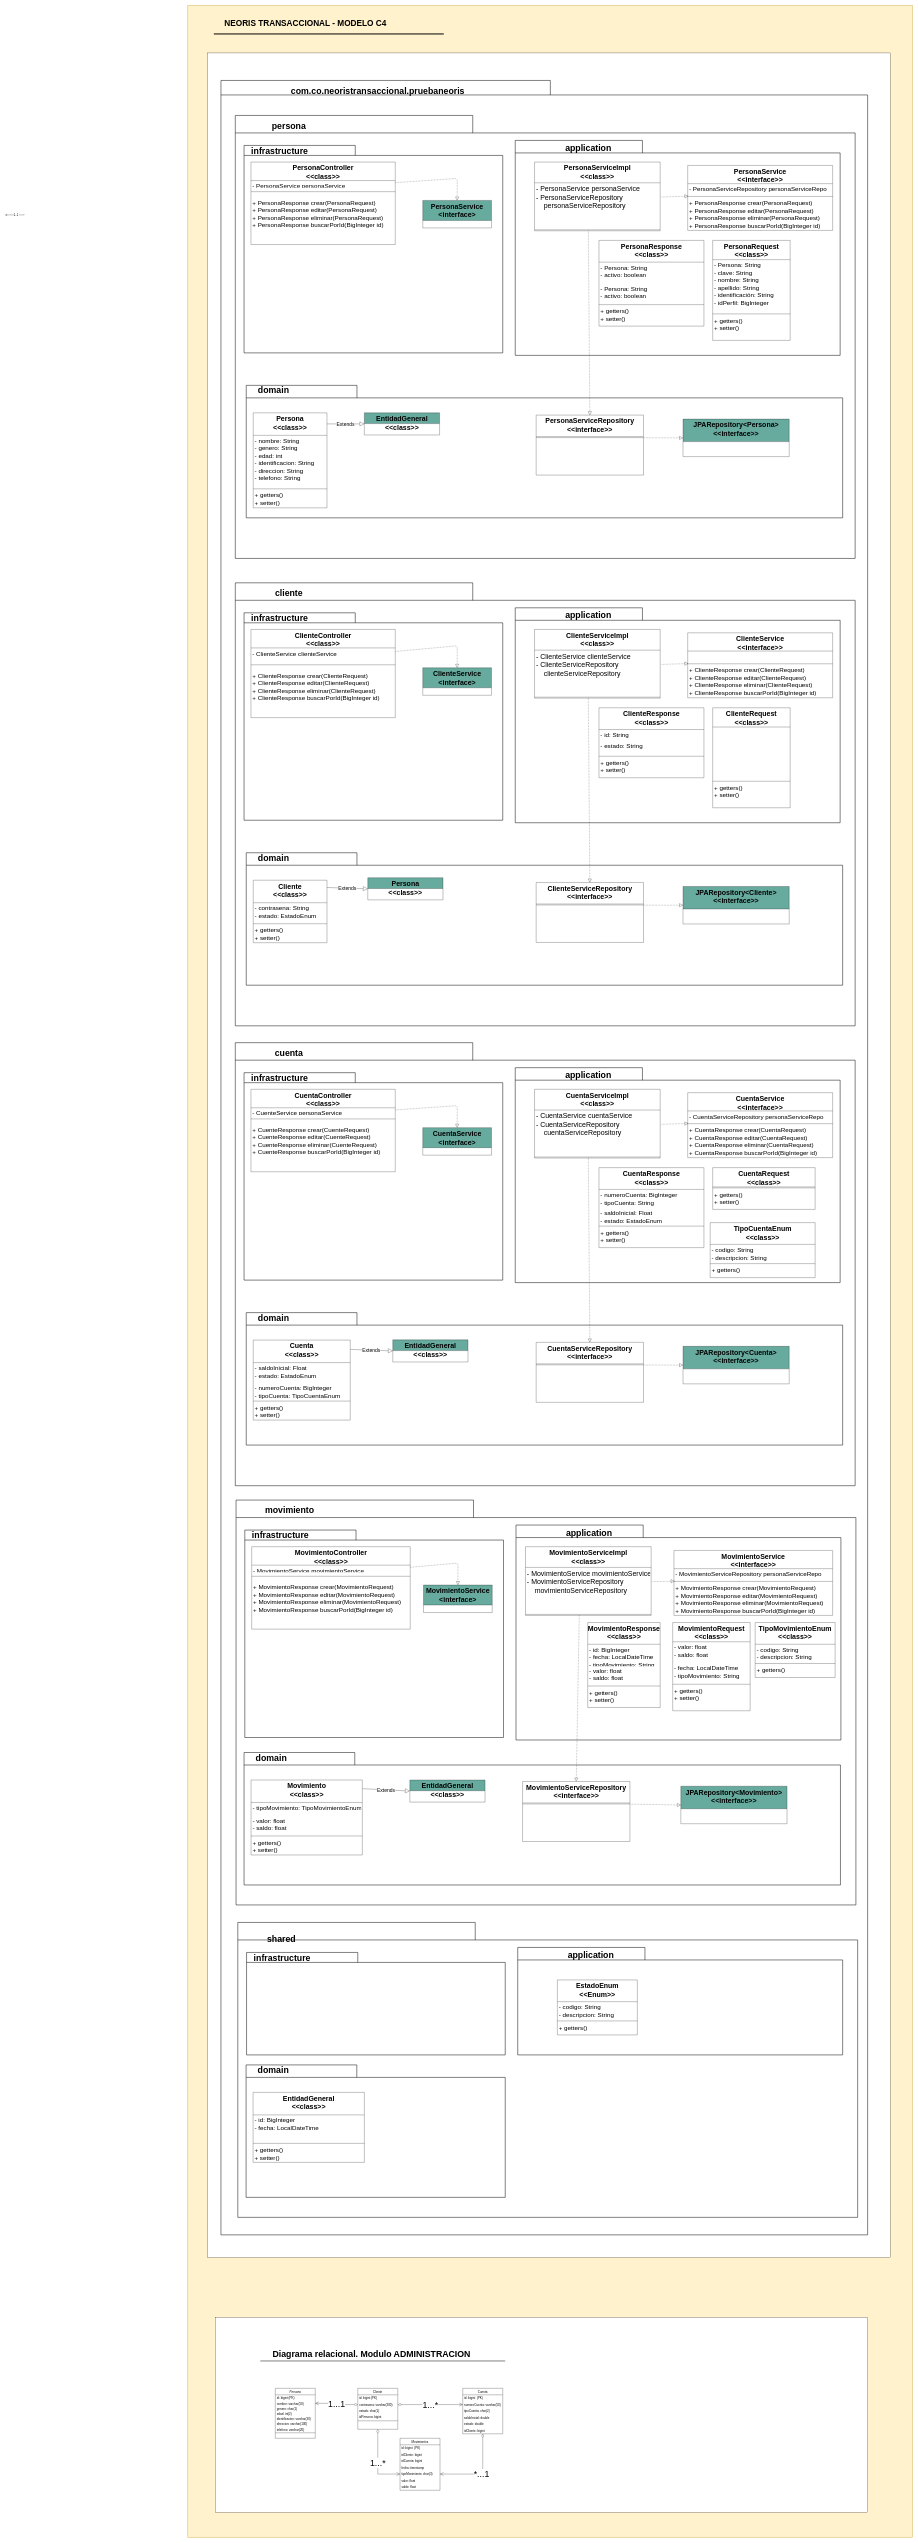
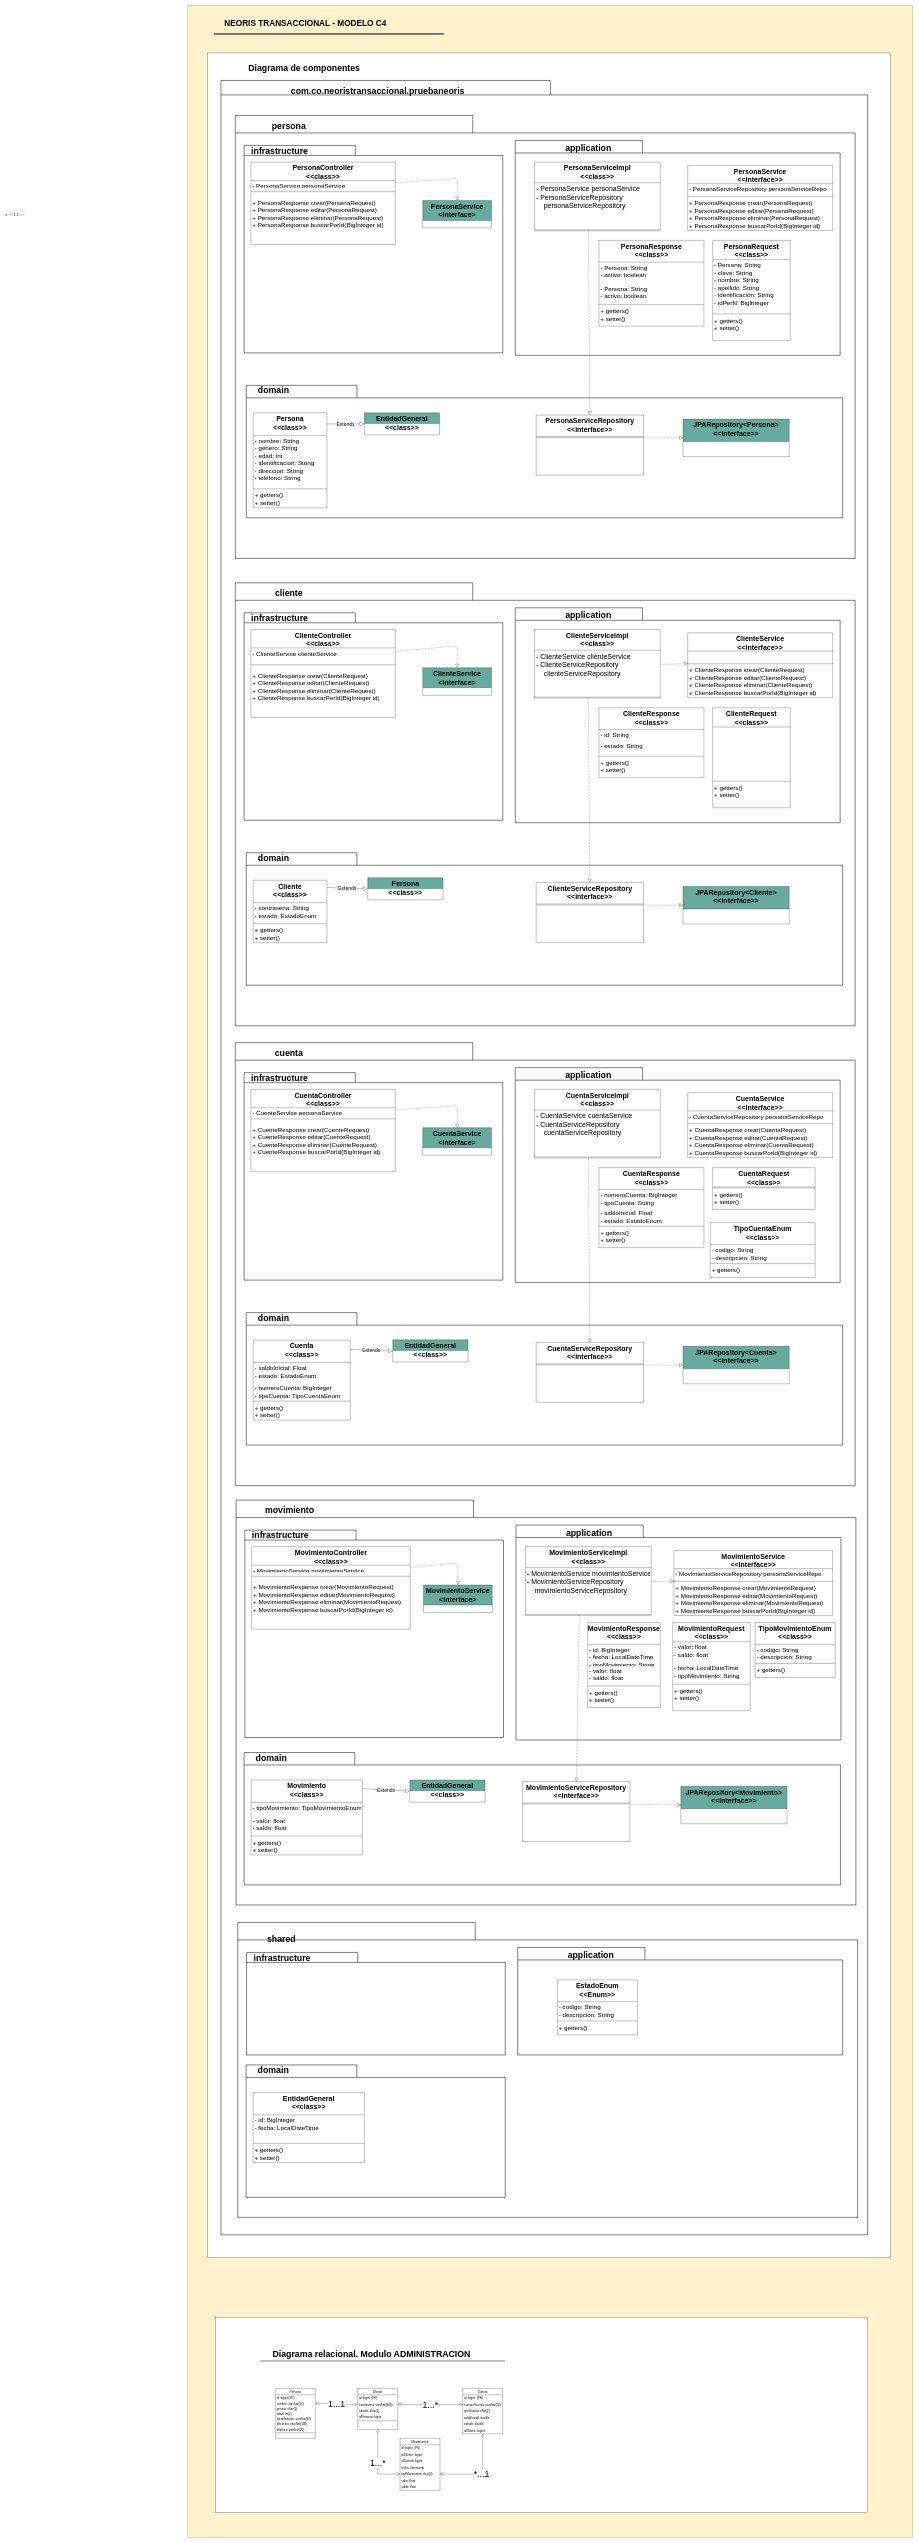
none -> (305, 68)
(679, 196) -> none
(683, 1124) -> none
